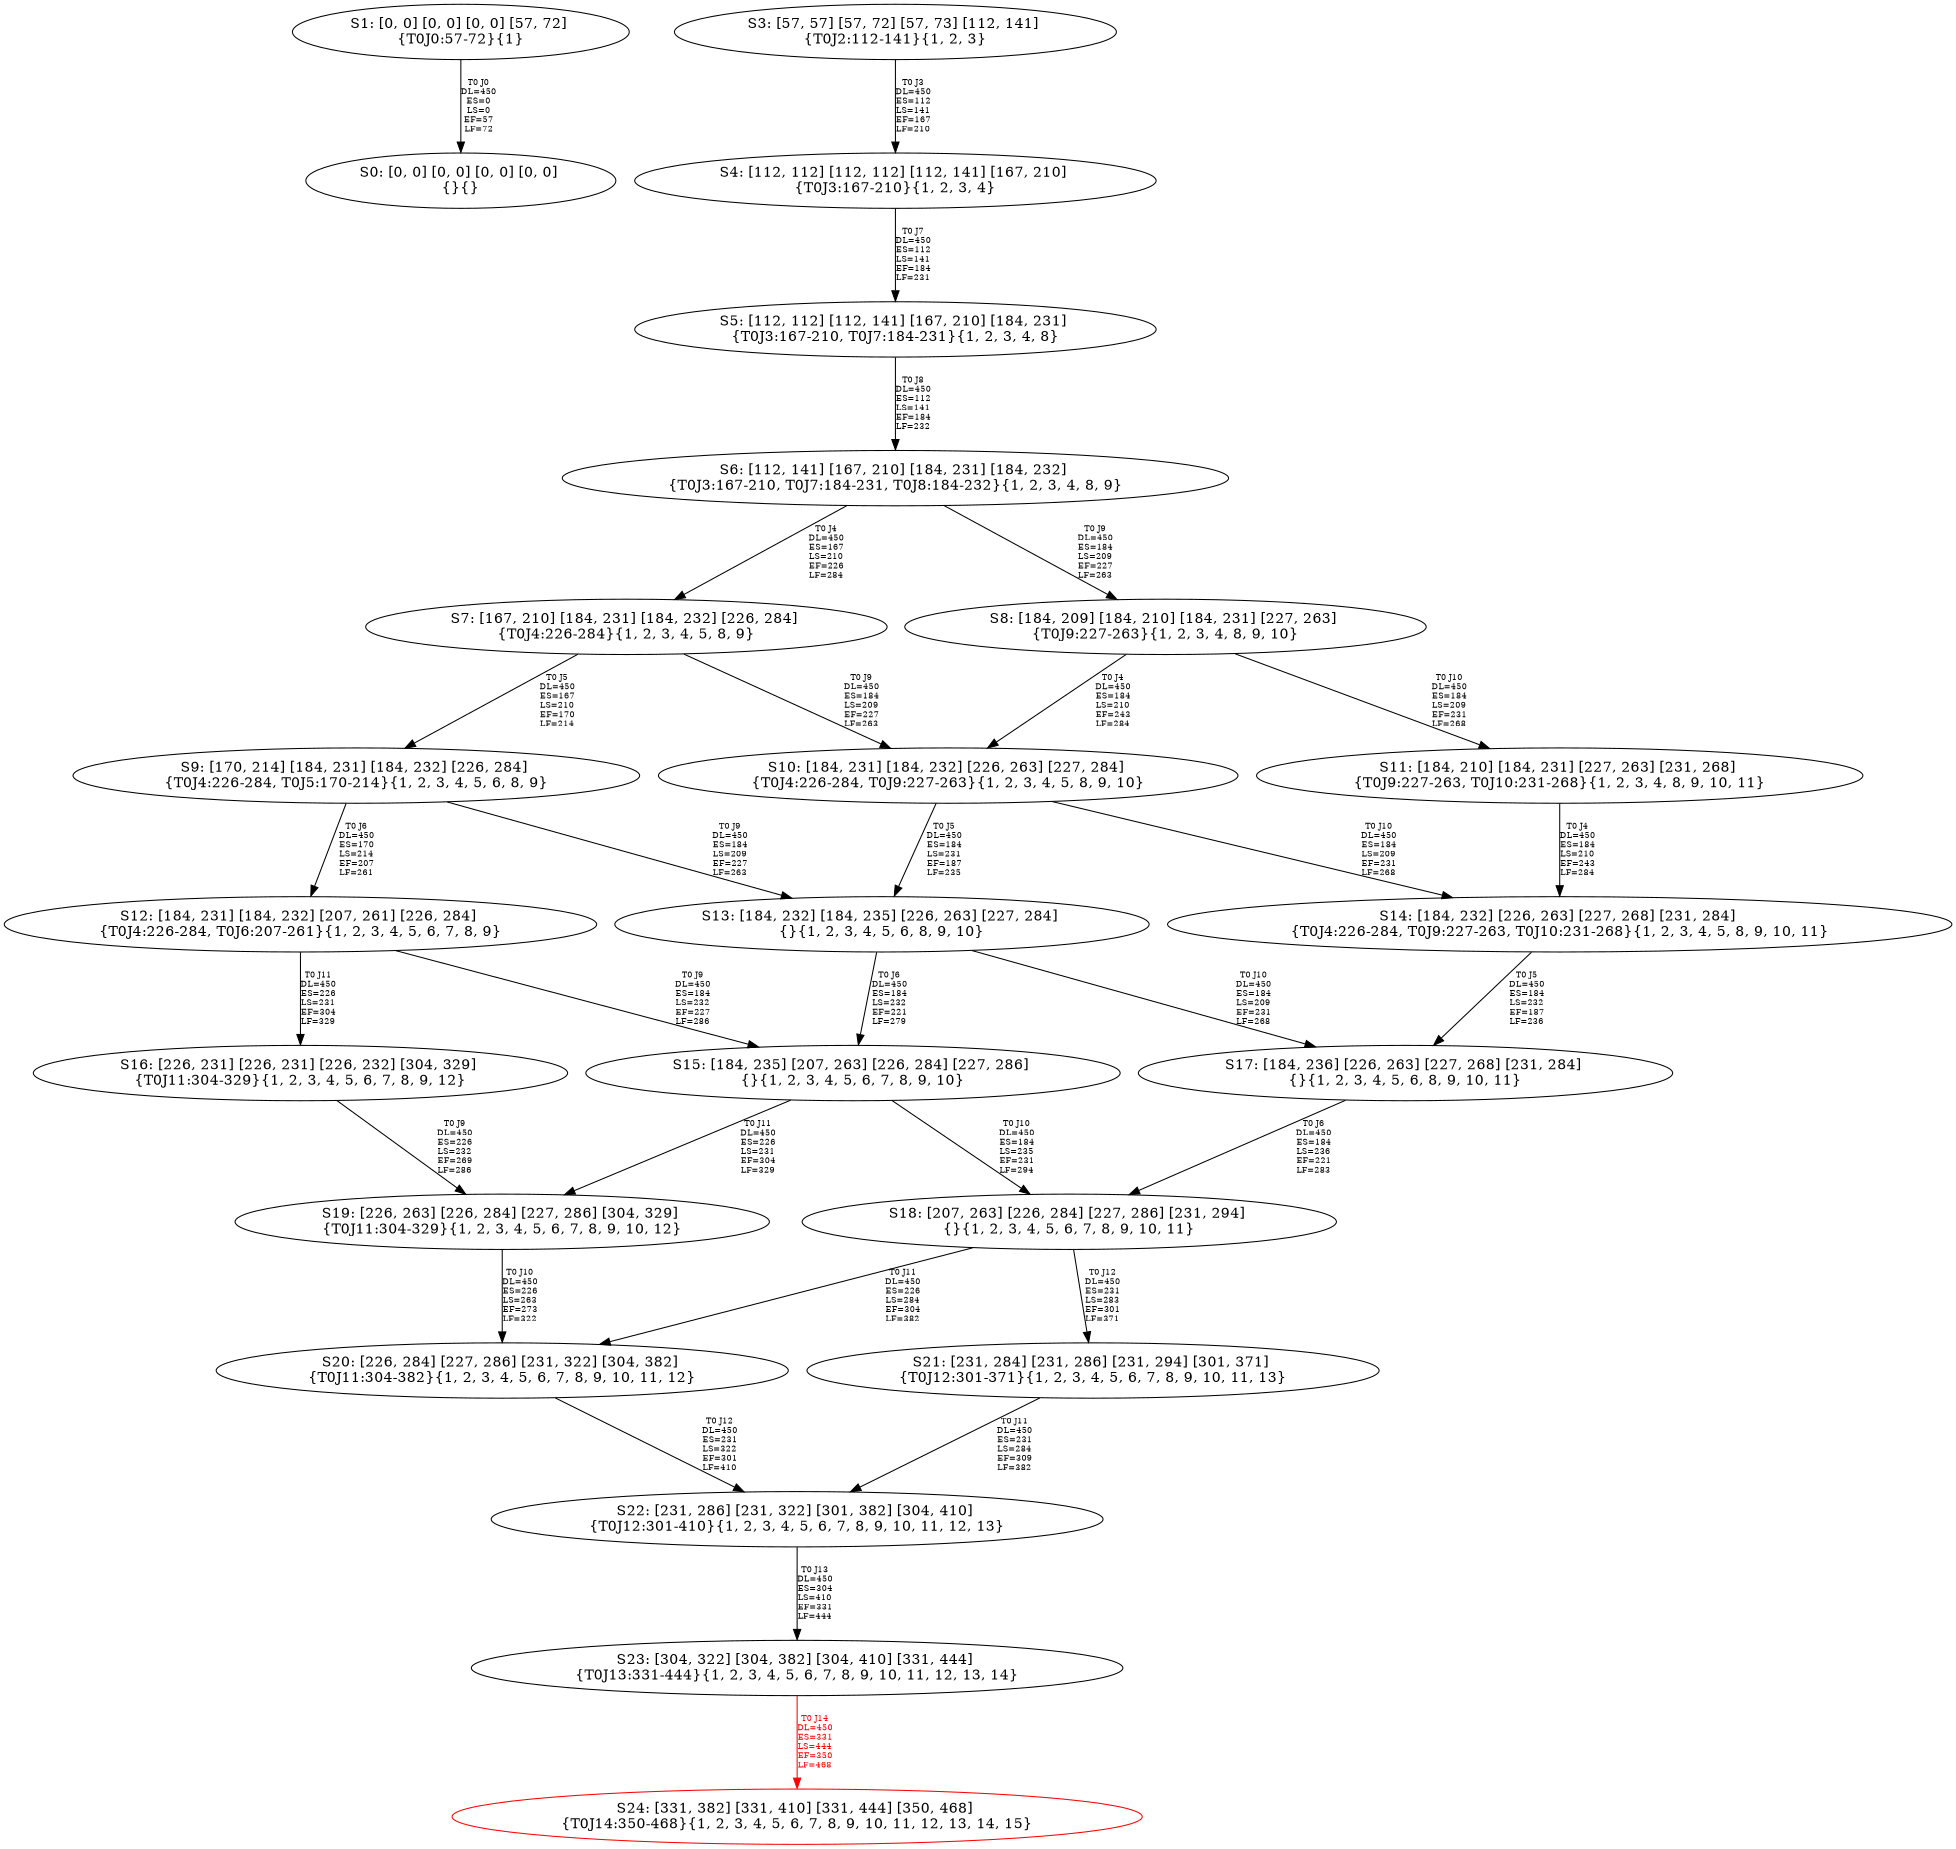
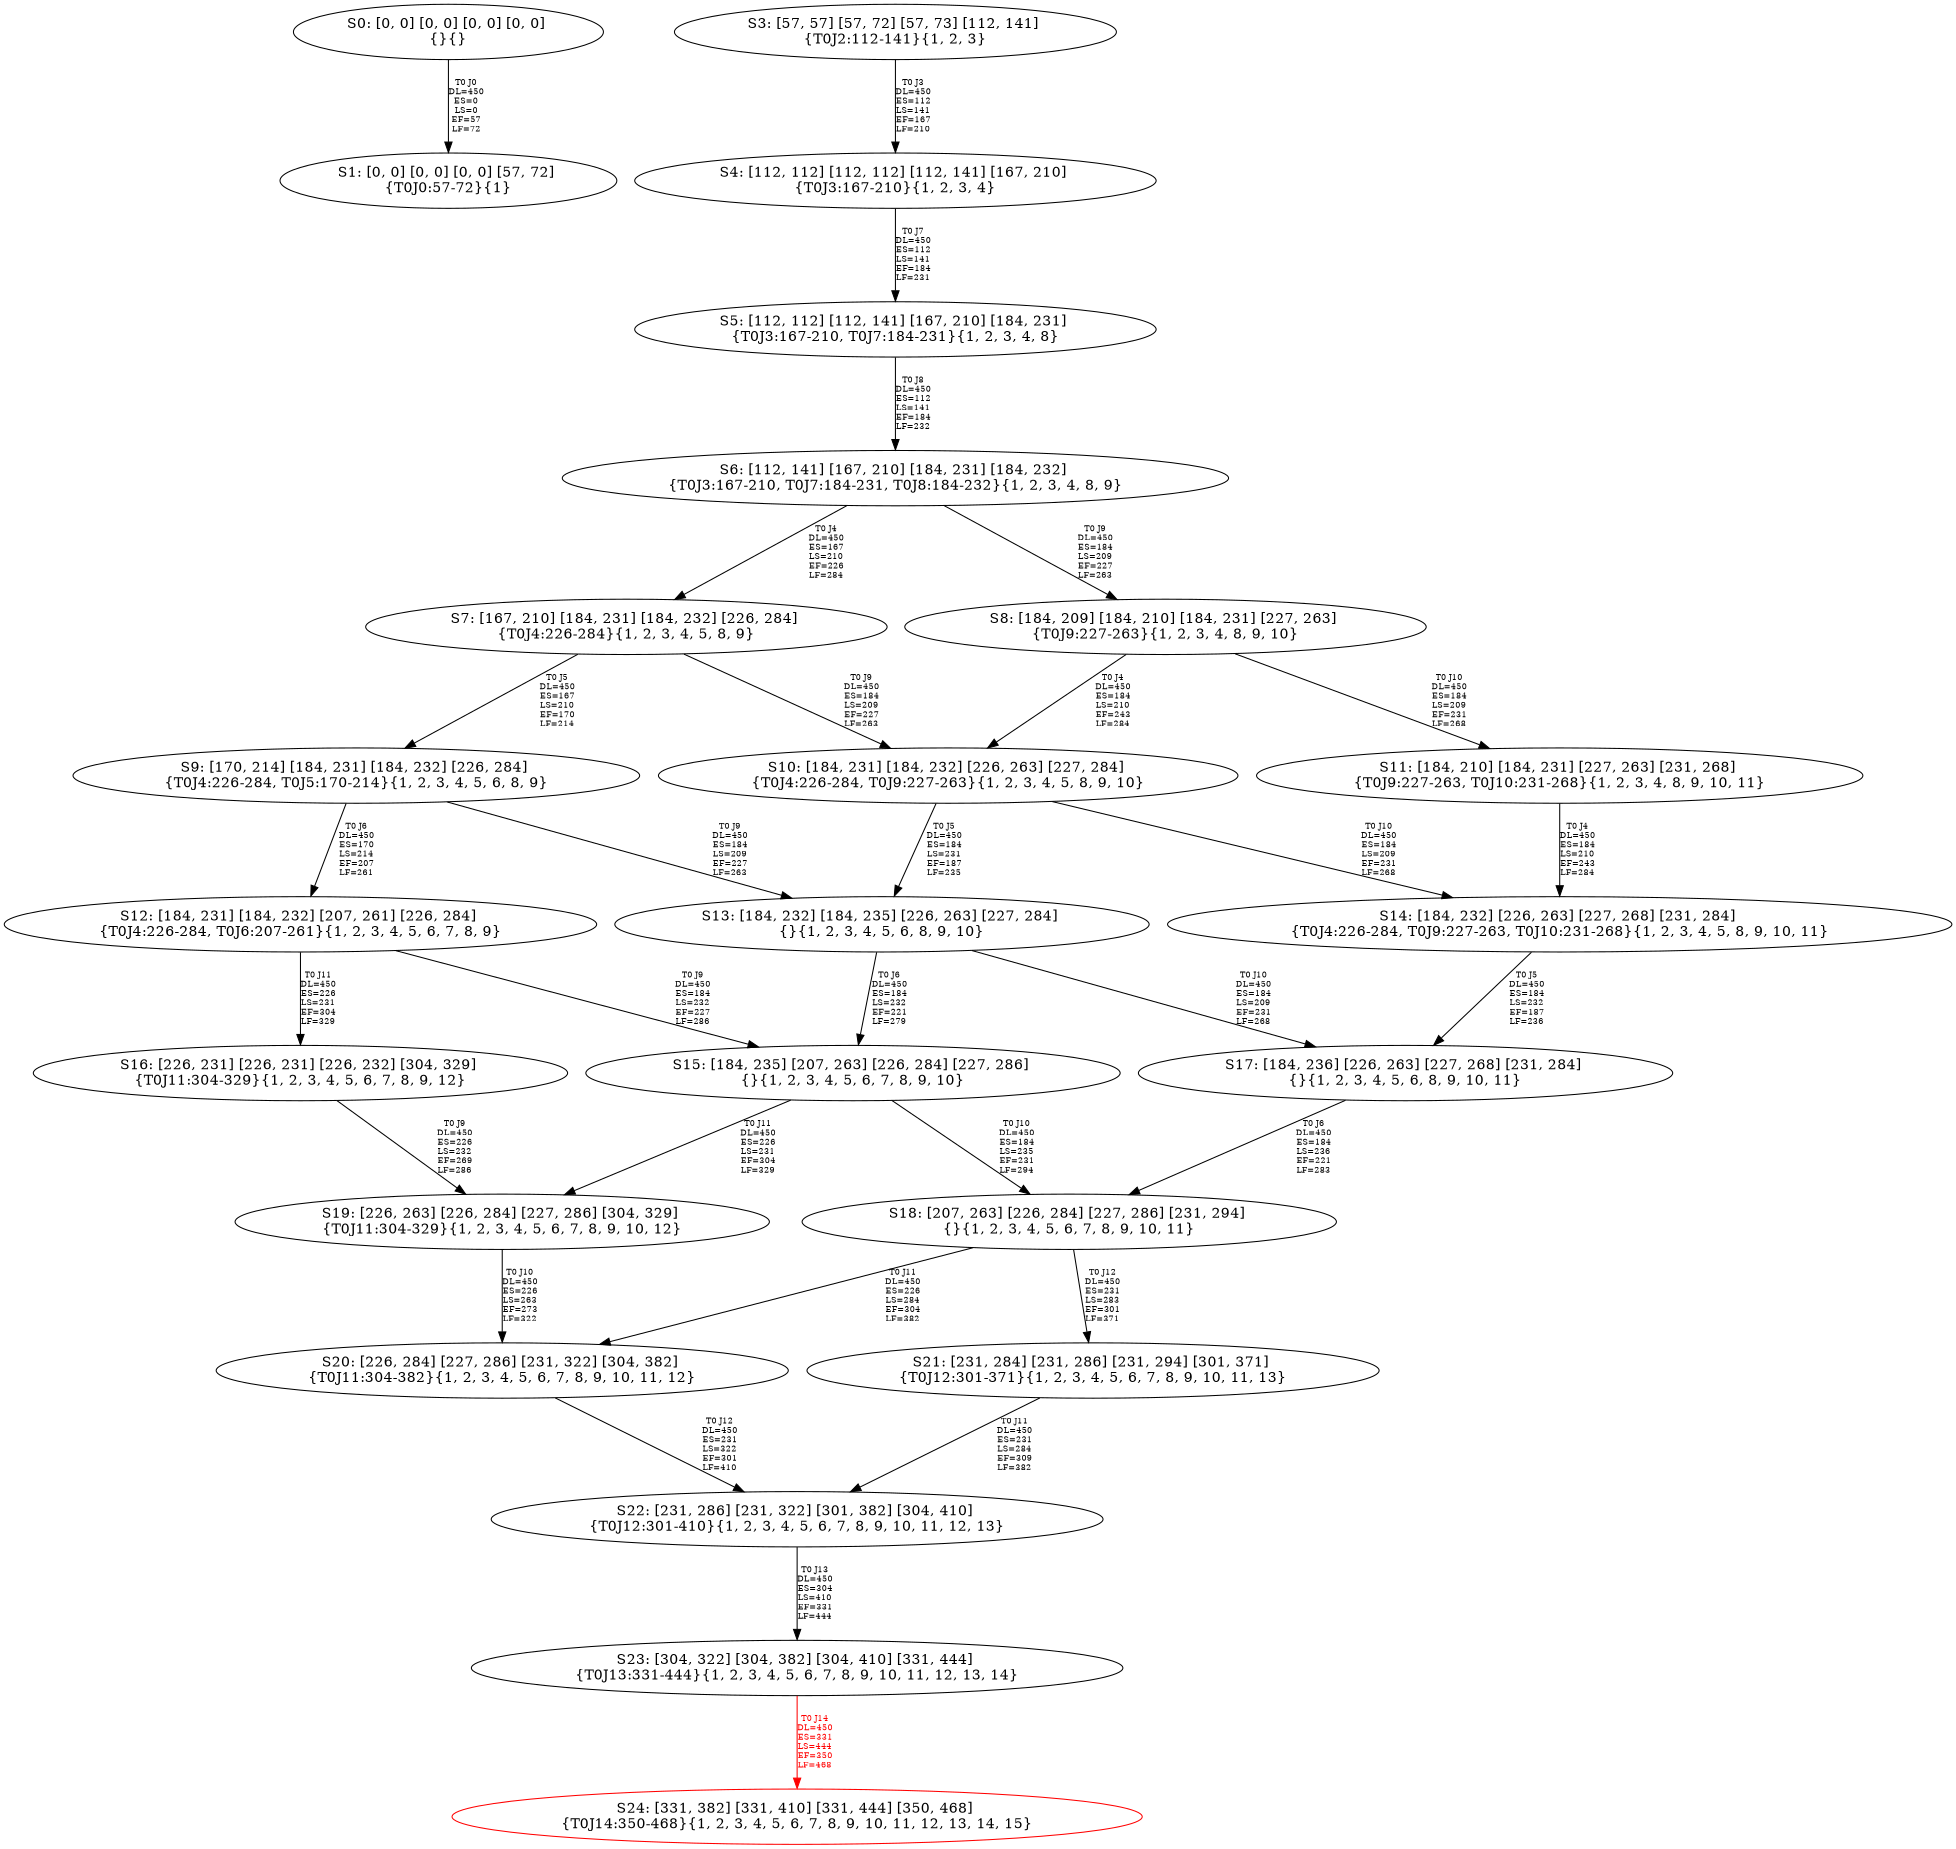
(461, 101) -> (448, 101)
